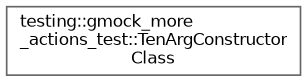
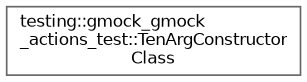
(154, 41) -> (154, 41)
